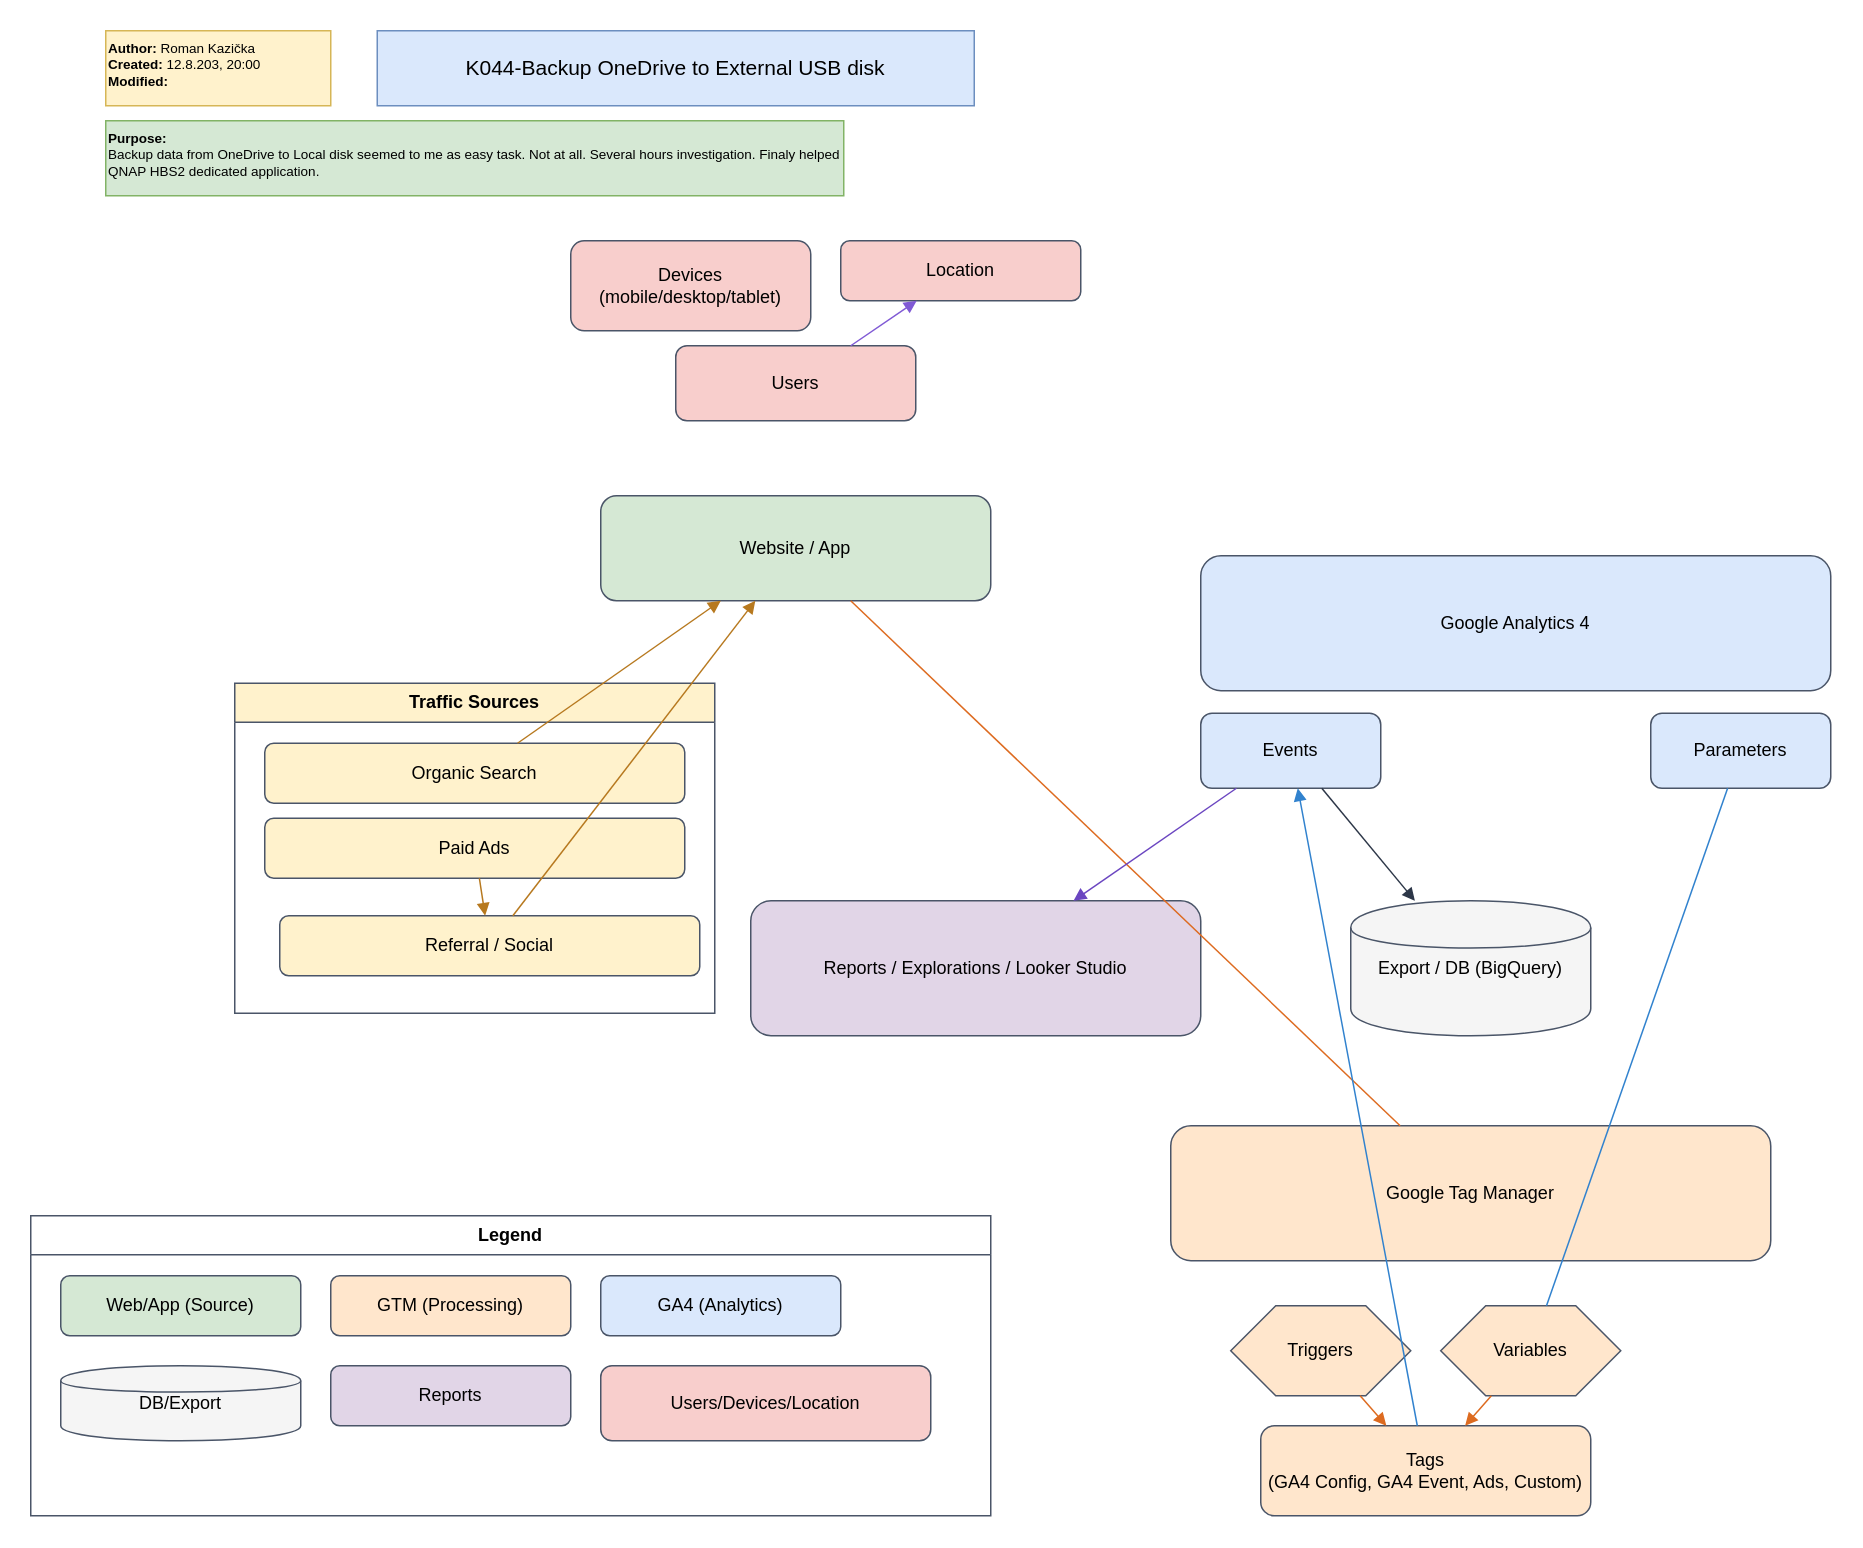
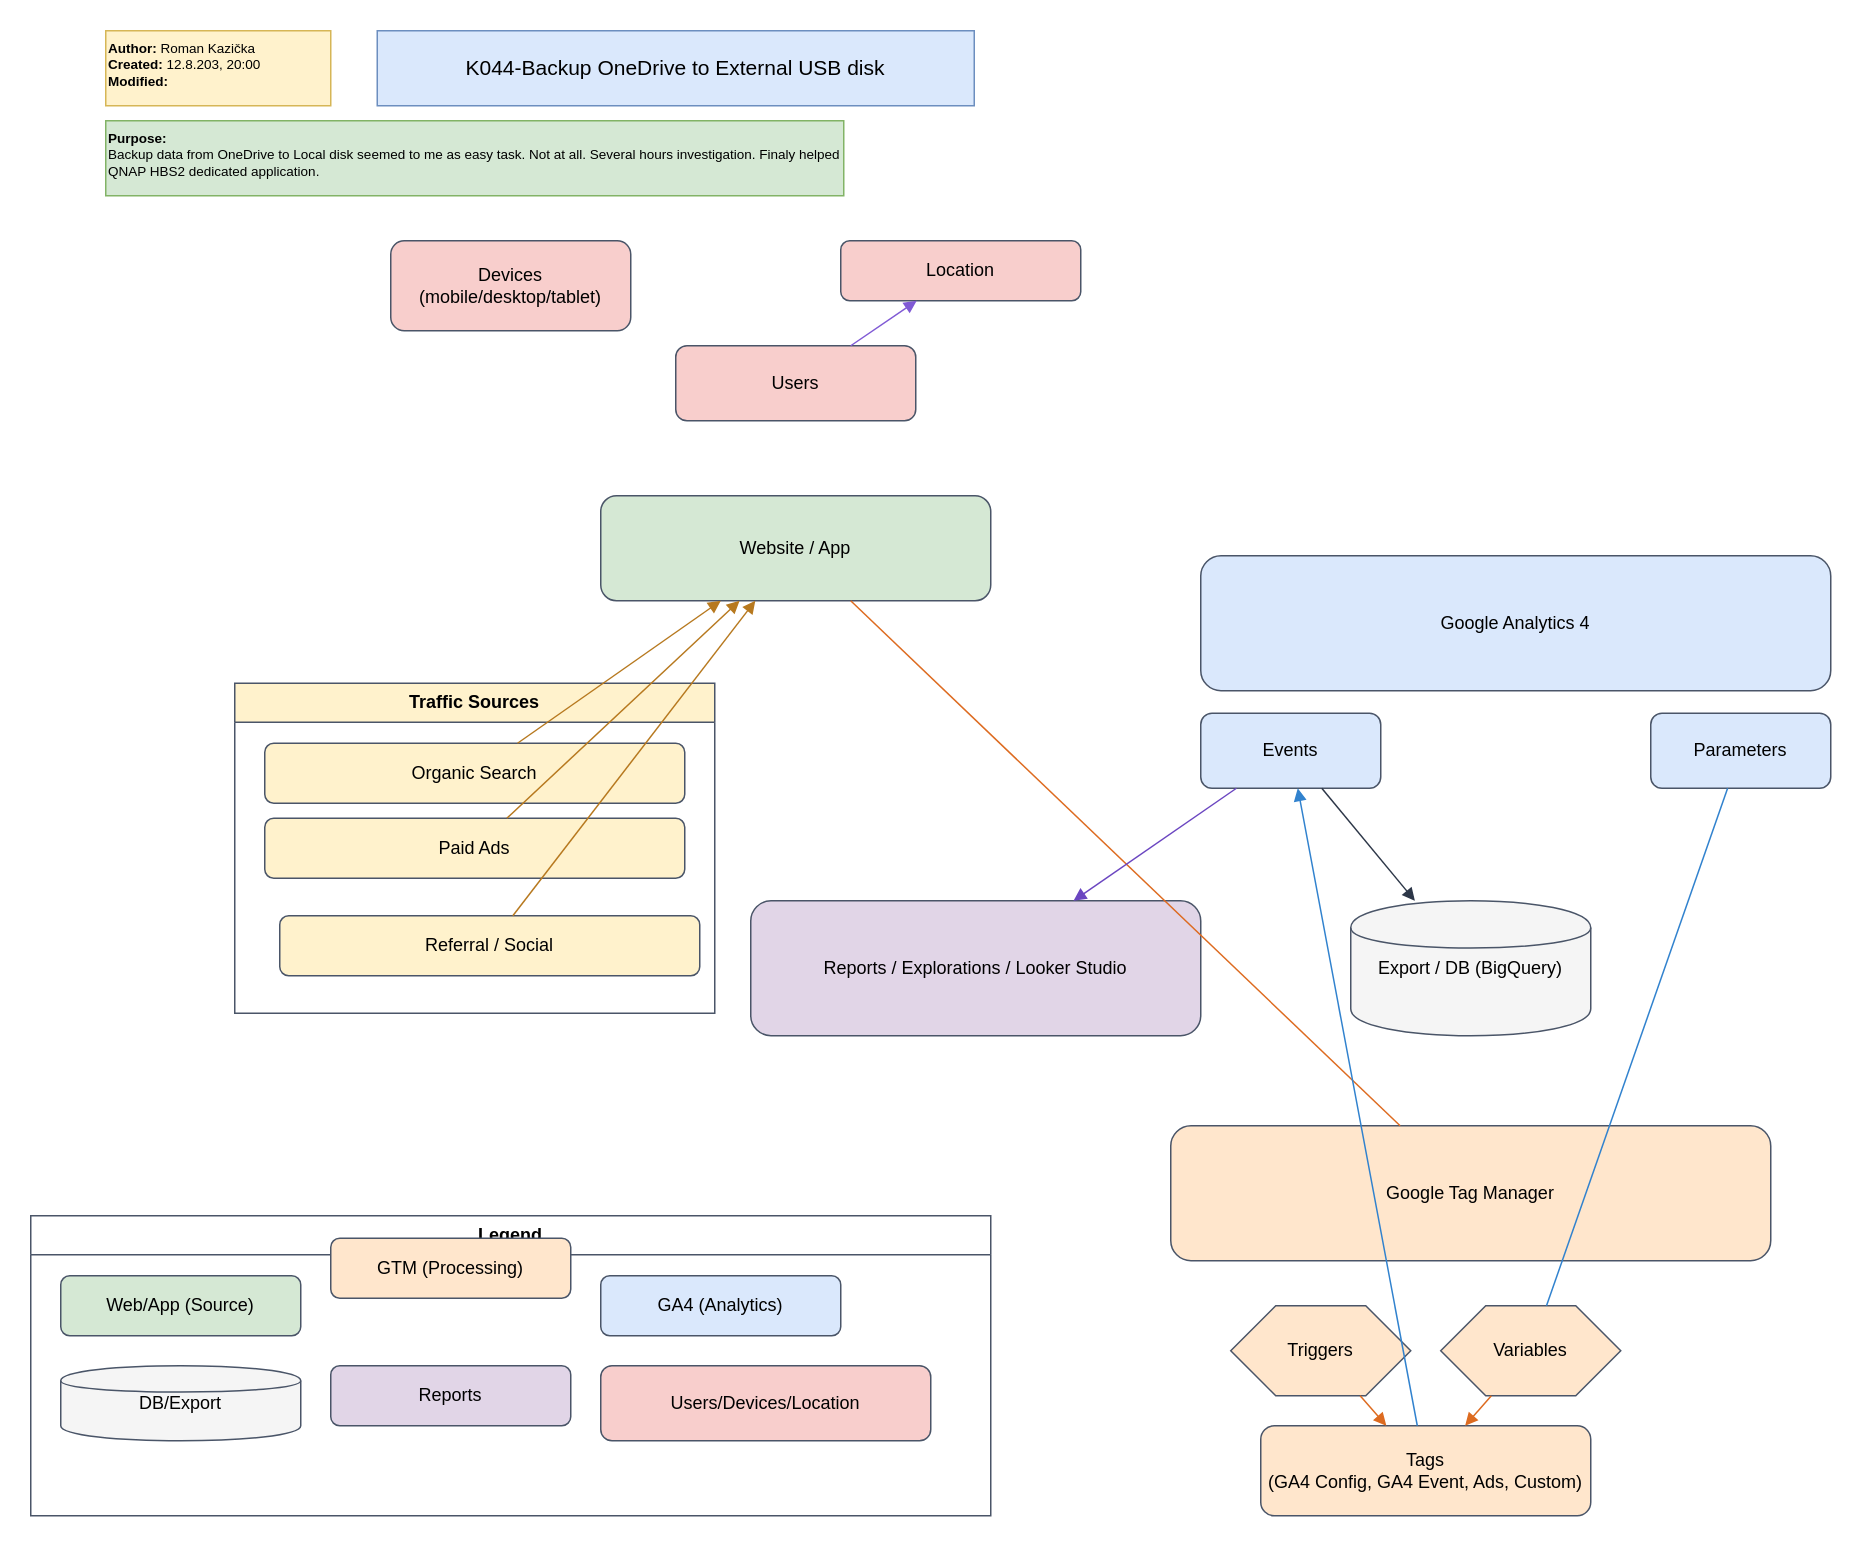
(691, 286) -> (511, 286)
(481, 890) -> (619, 714)
(451, 1306) -> (451, 1268)
